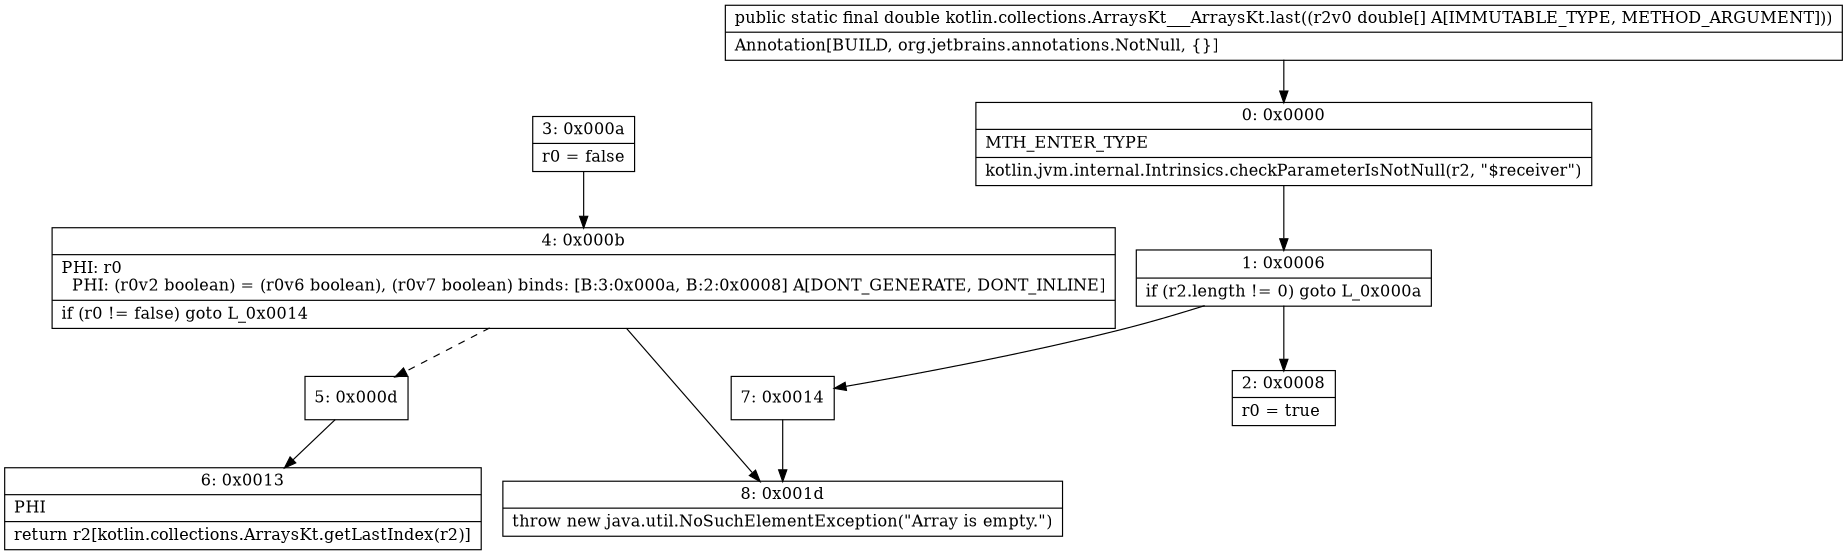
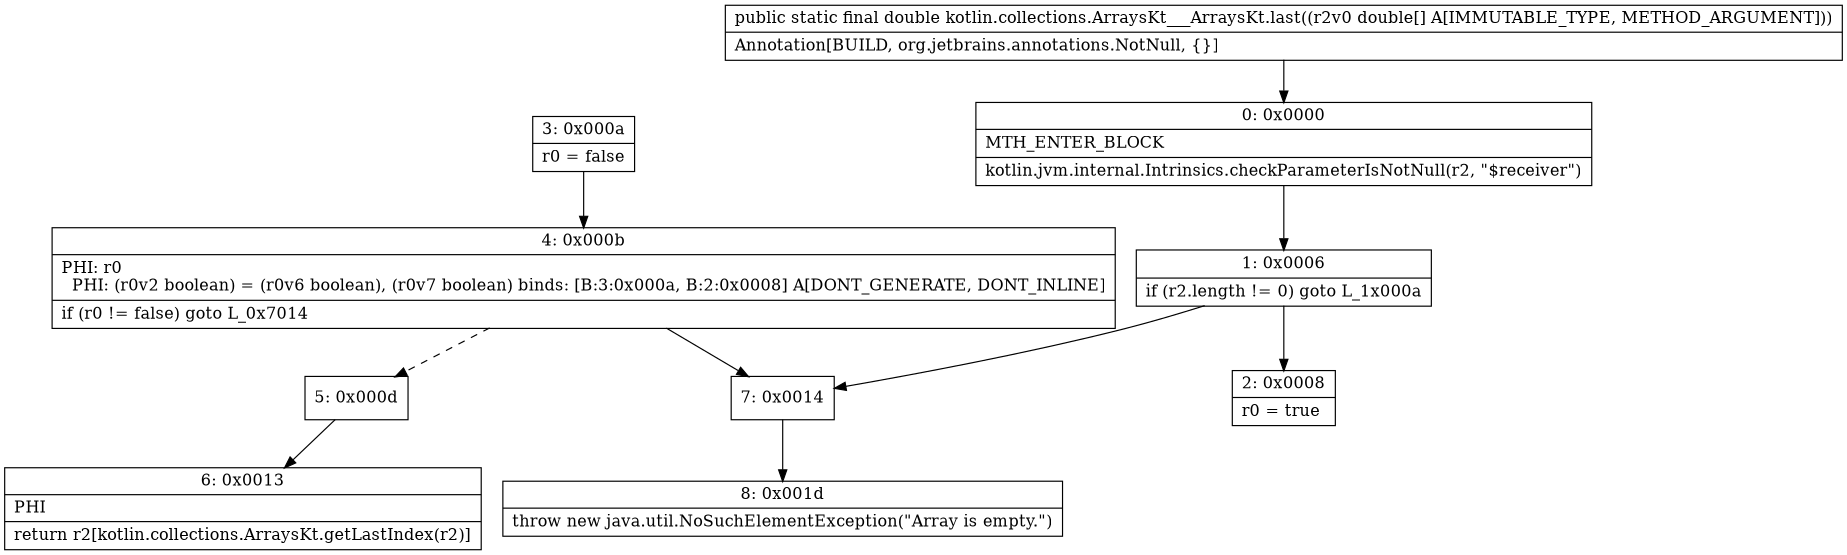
(1067, 143) -> (1075, 143)
(1284, 292) -> (1284, 292)
(185, 314) -> (185, 314)
(689, 400) -> (702, 349)
